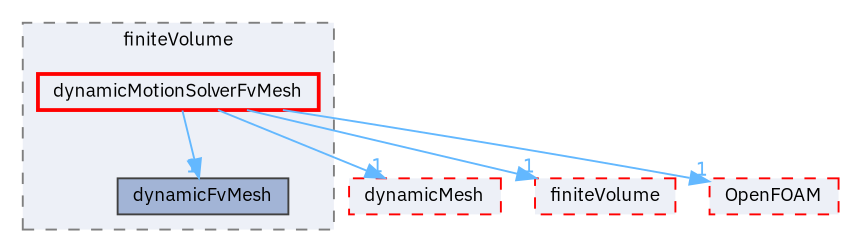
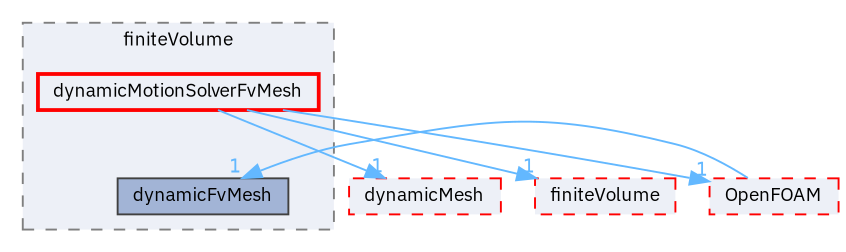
(188, 135) -> (506, 122)
